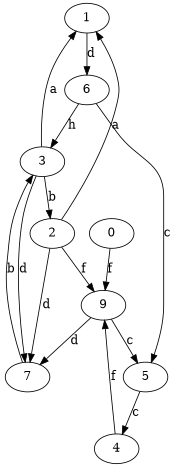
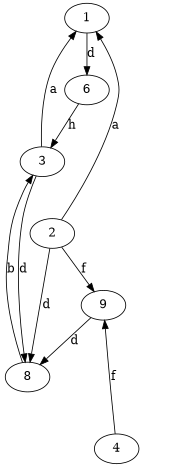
(47, 193) -> none
(112, 233) -> none
(28, 377) -> (28, 377)
(146, 377) -> none
